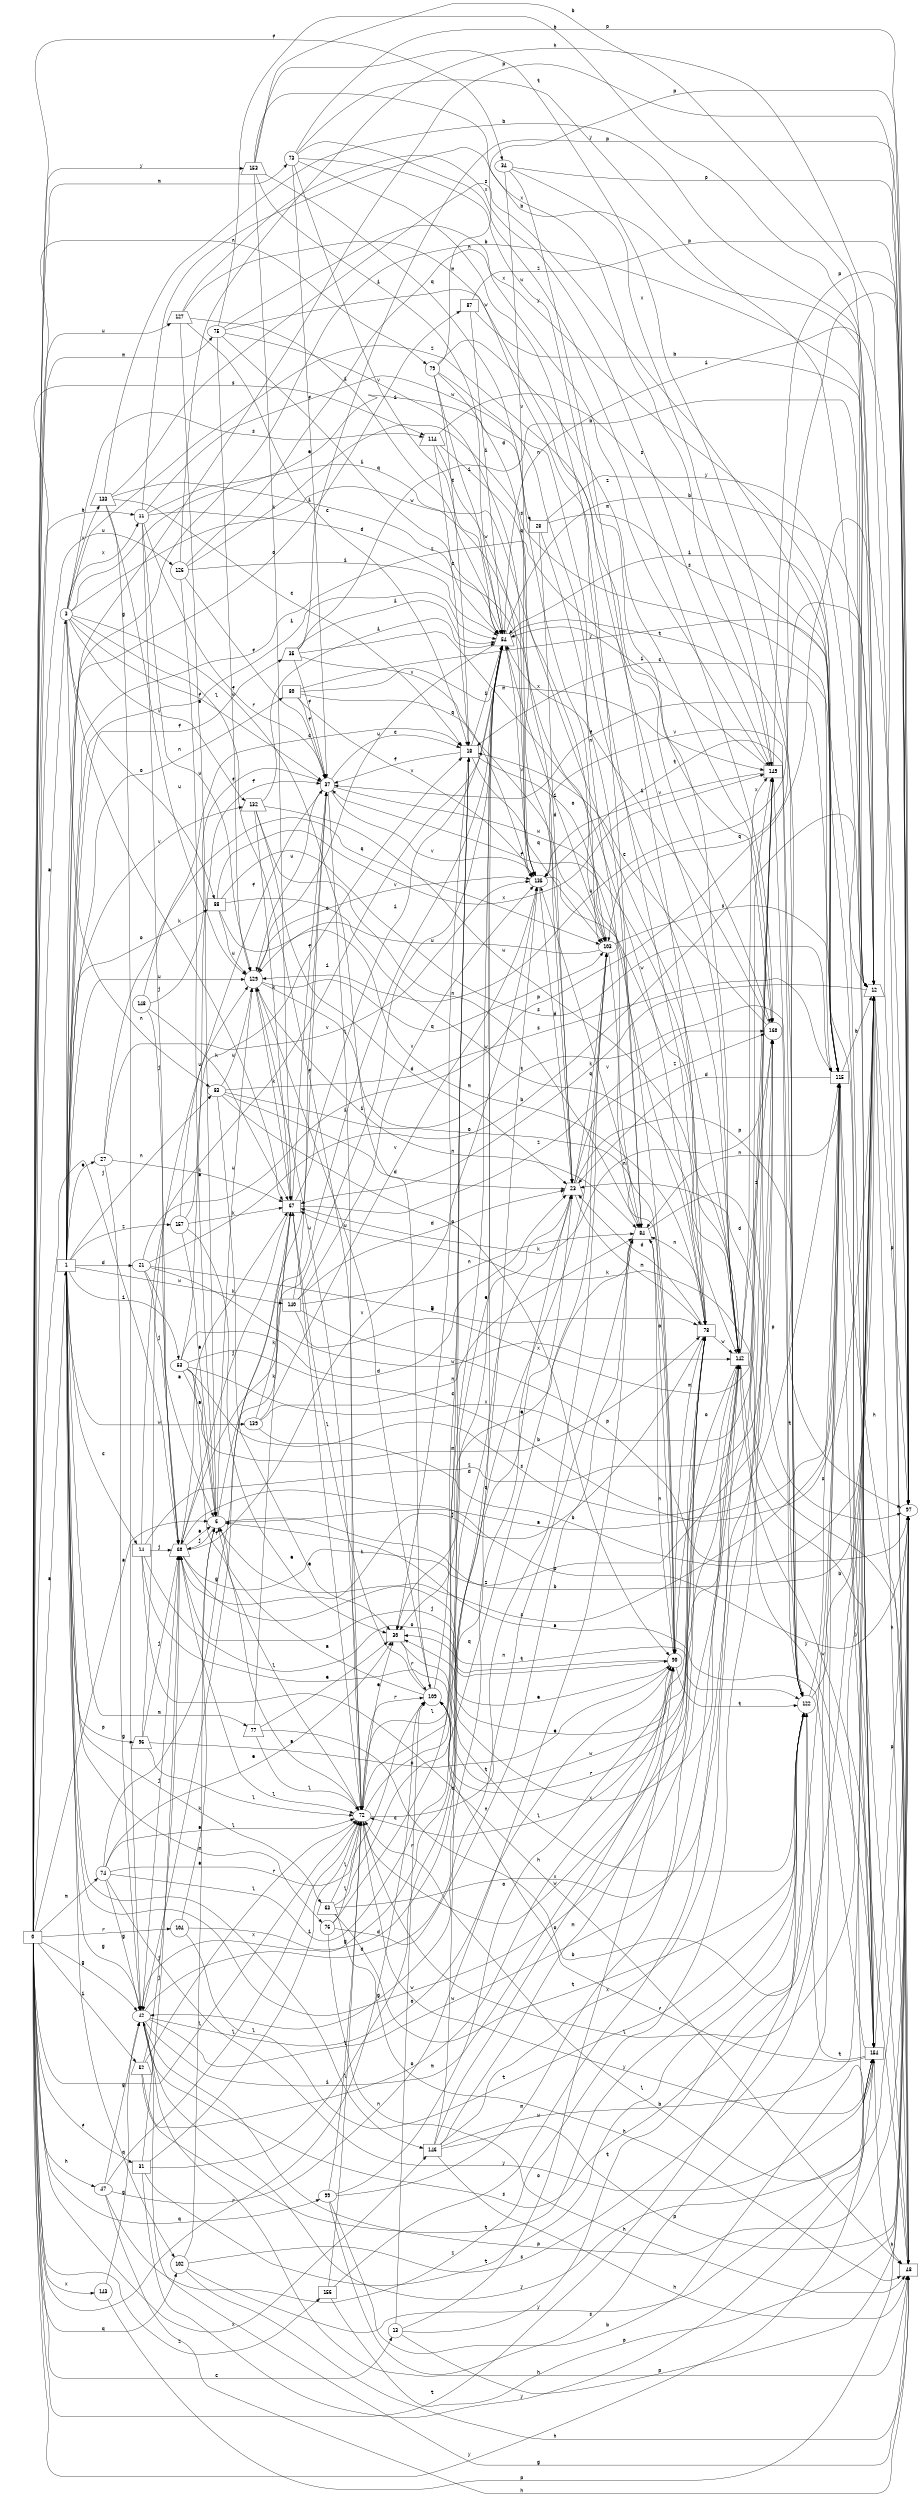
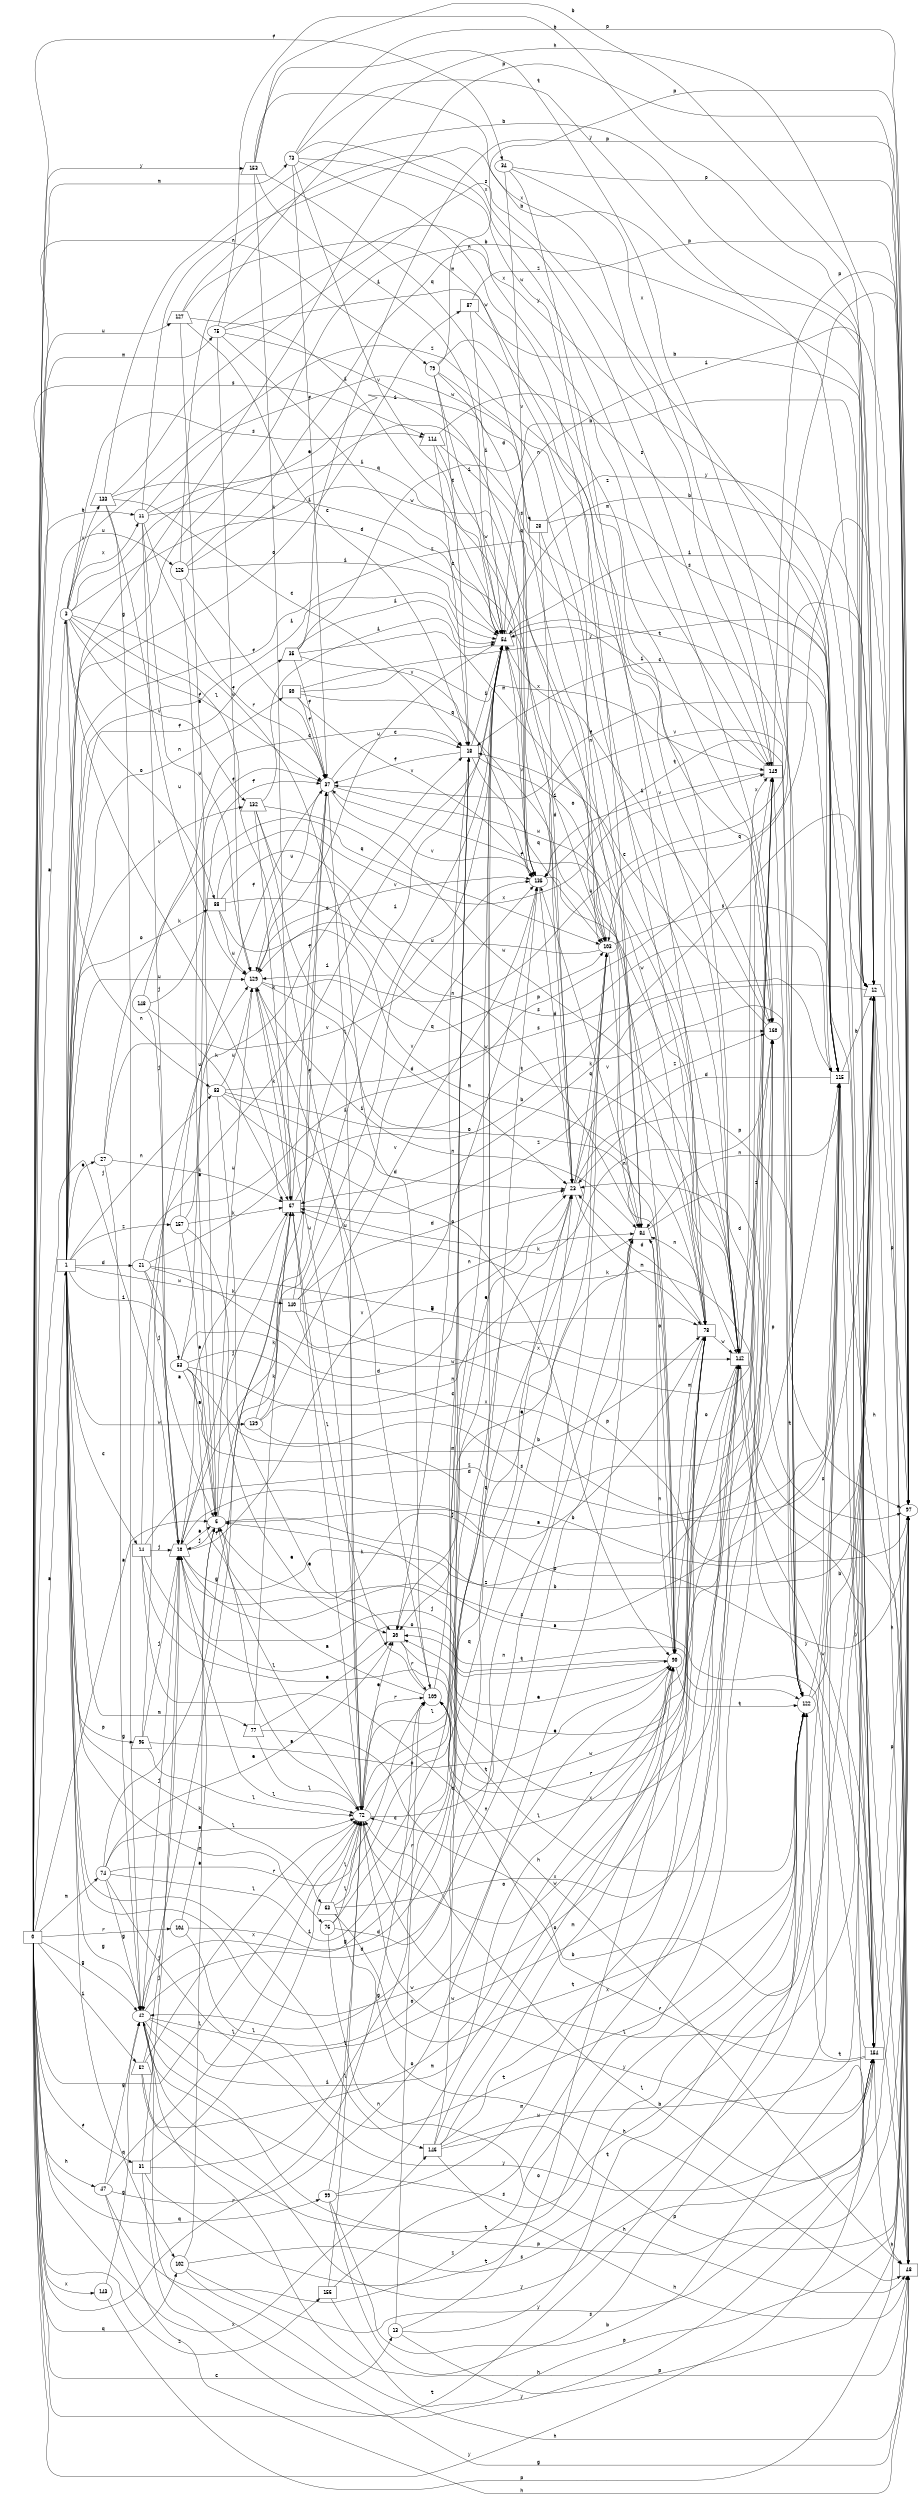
(180, 1550) -> (180, 1550)
